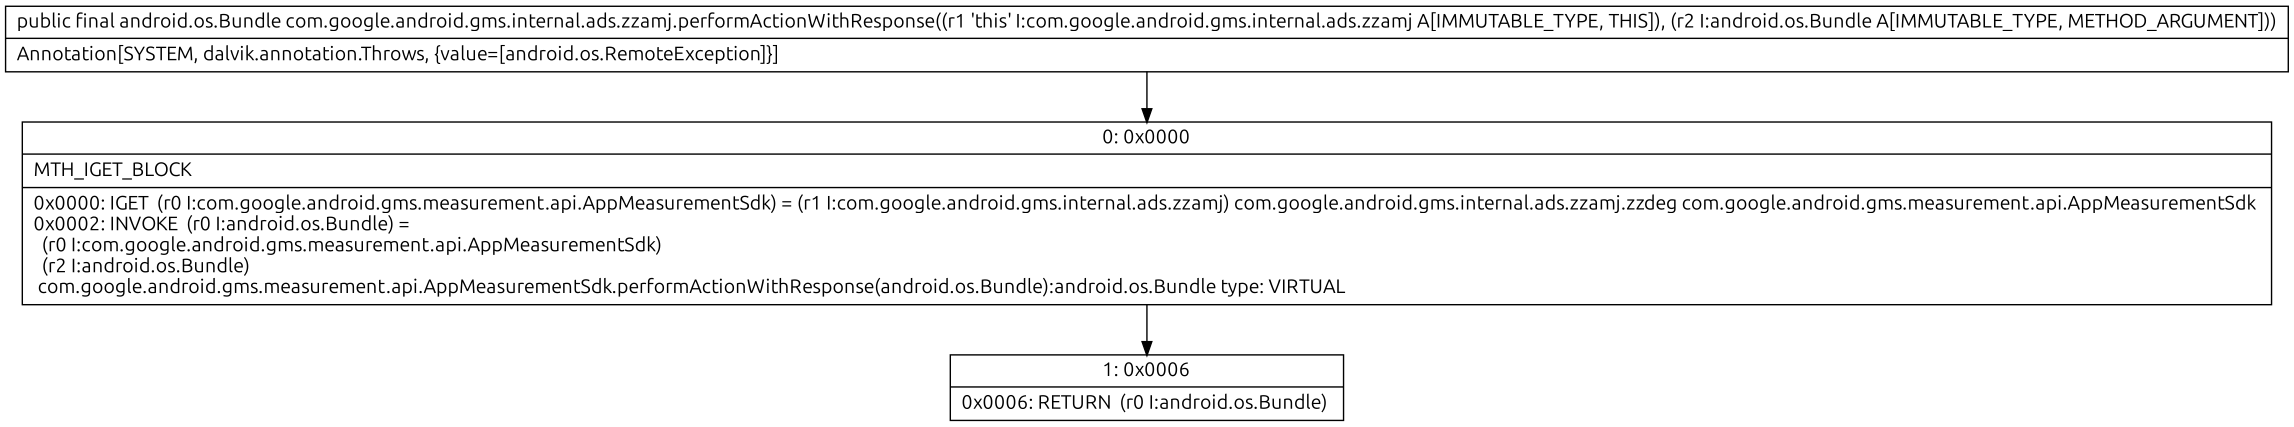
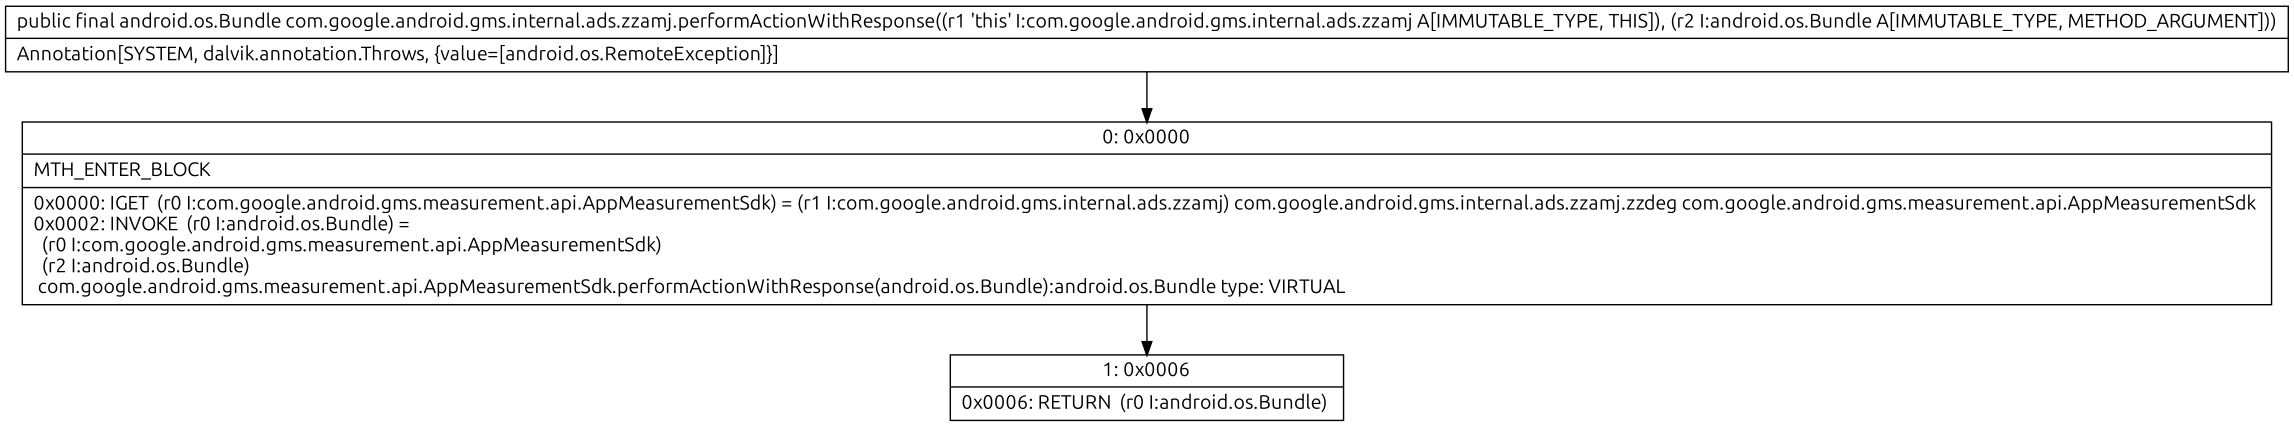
(113, 170) -> (122, 170)
